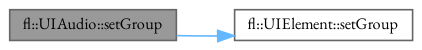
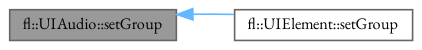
(197, 36) -> (213, 14)
